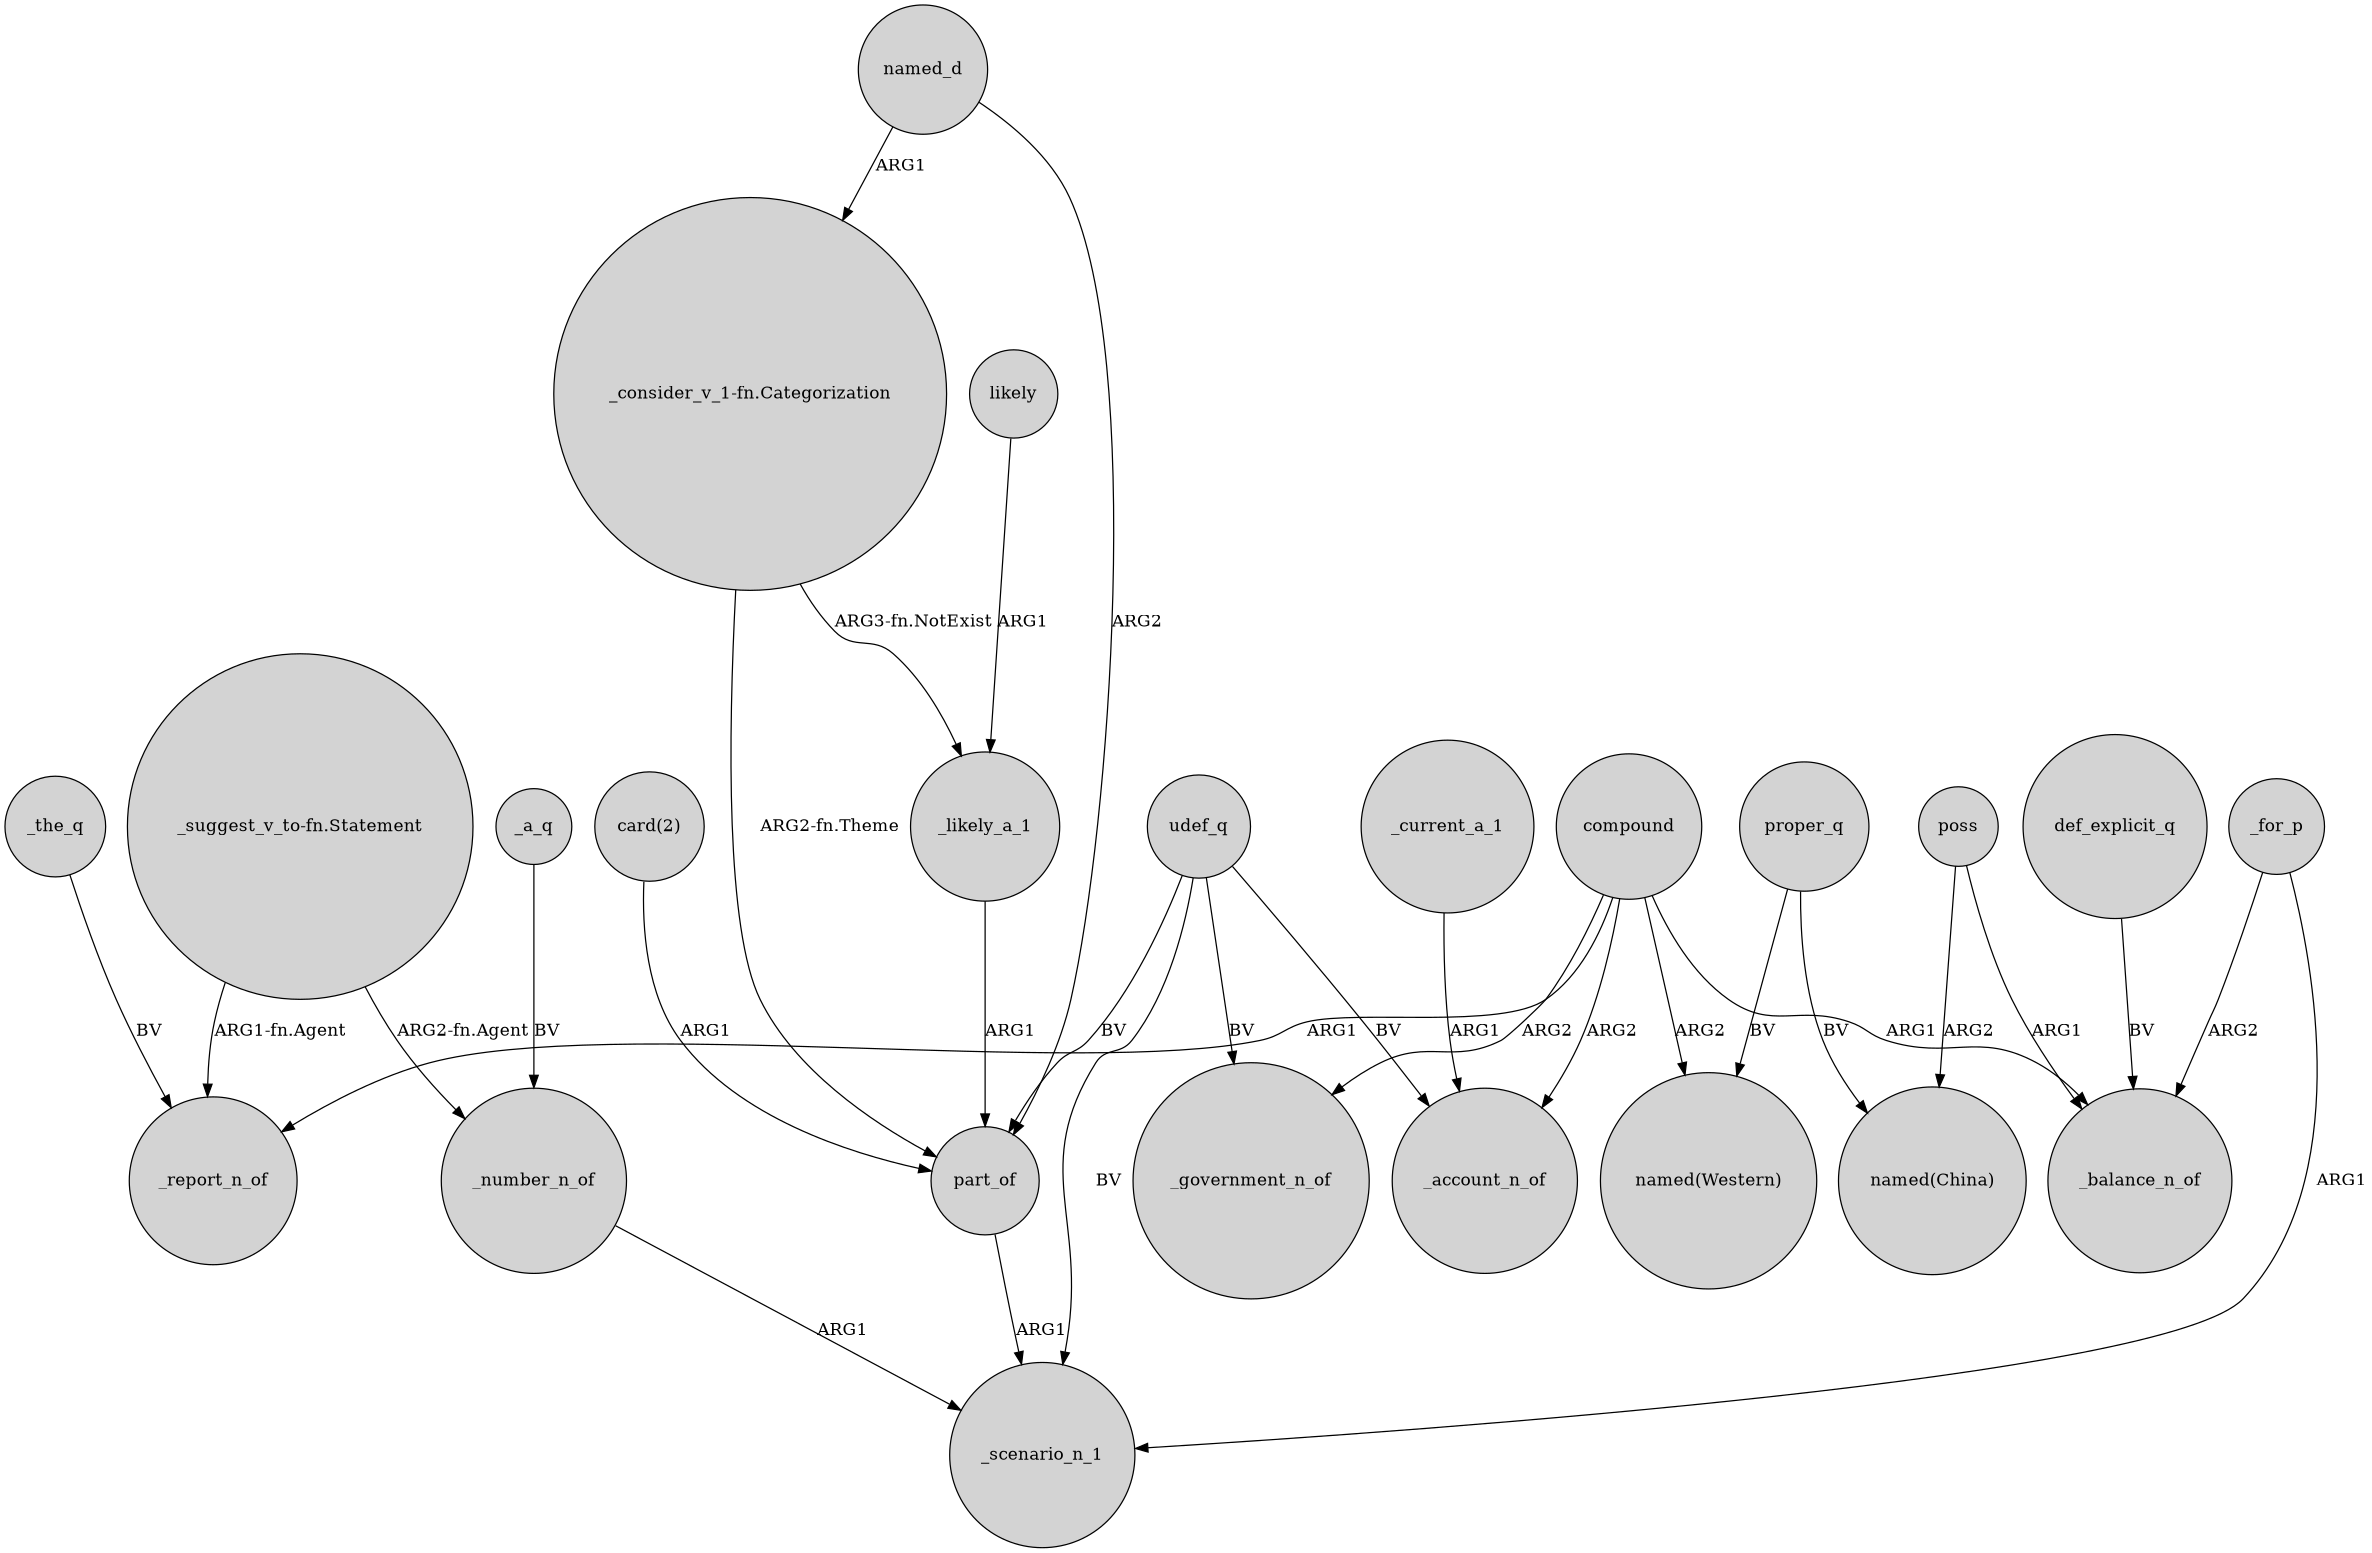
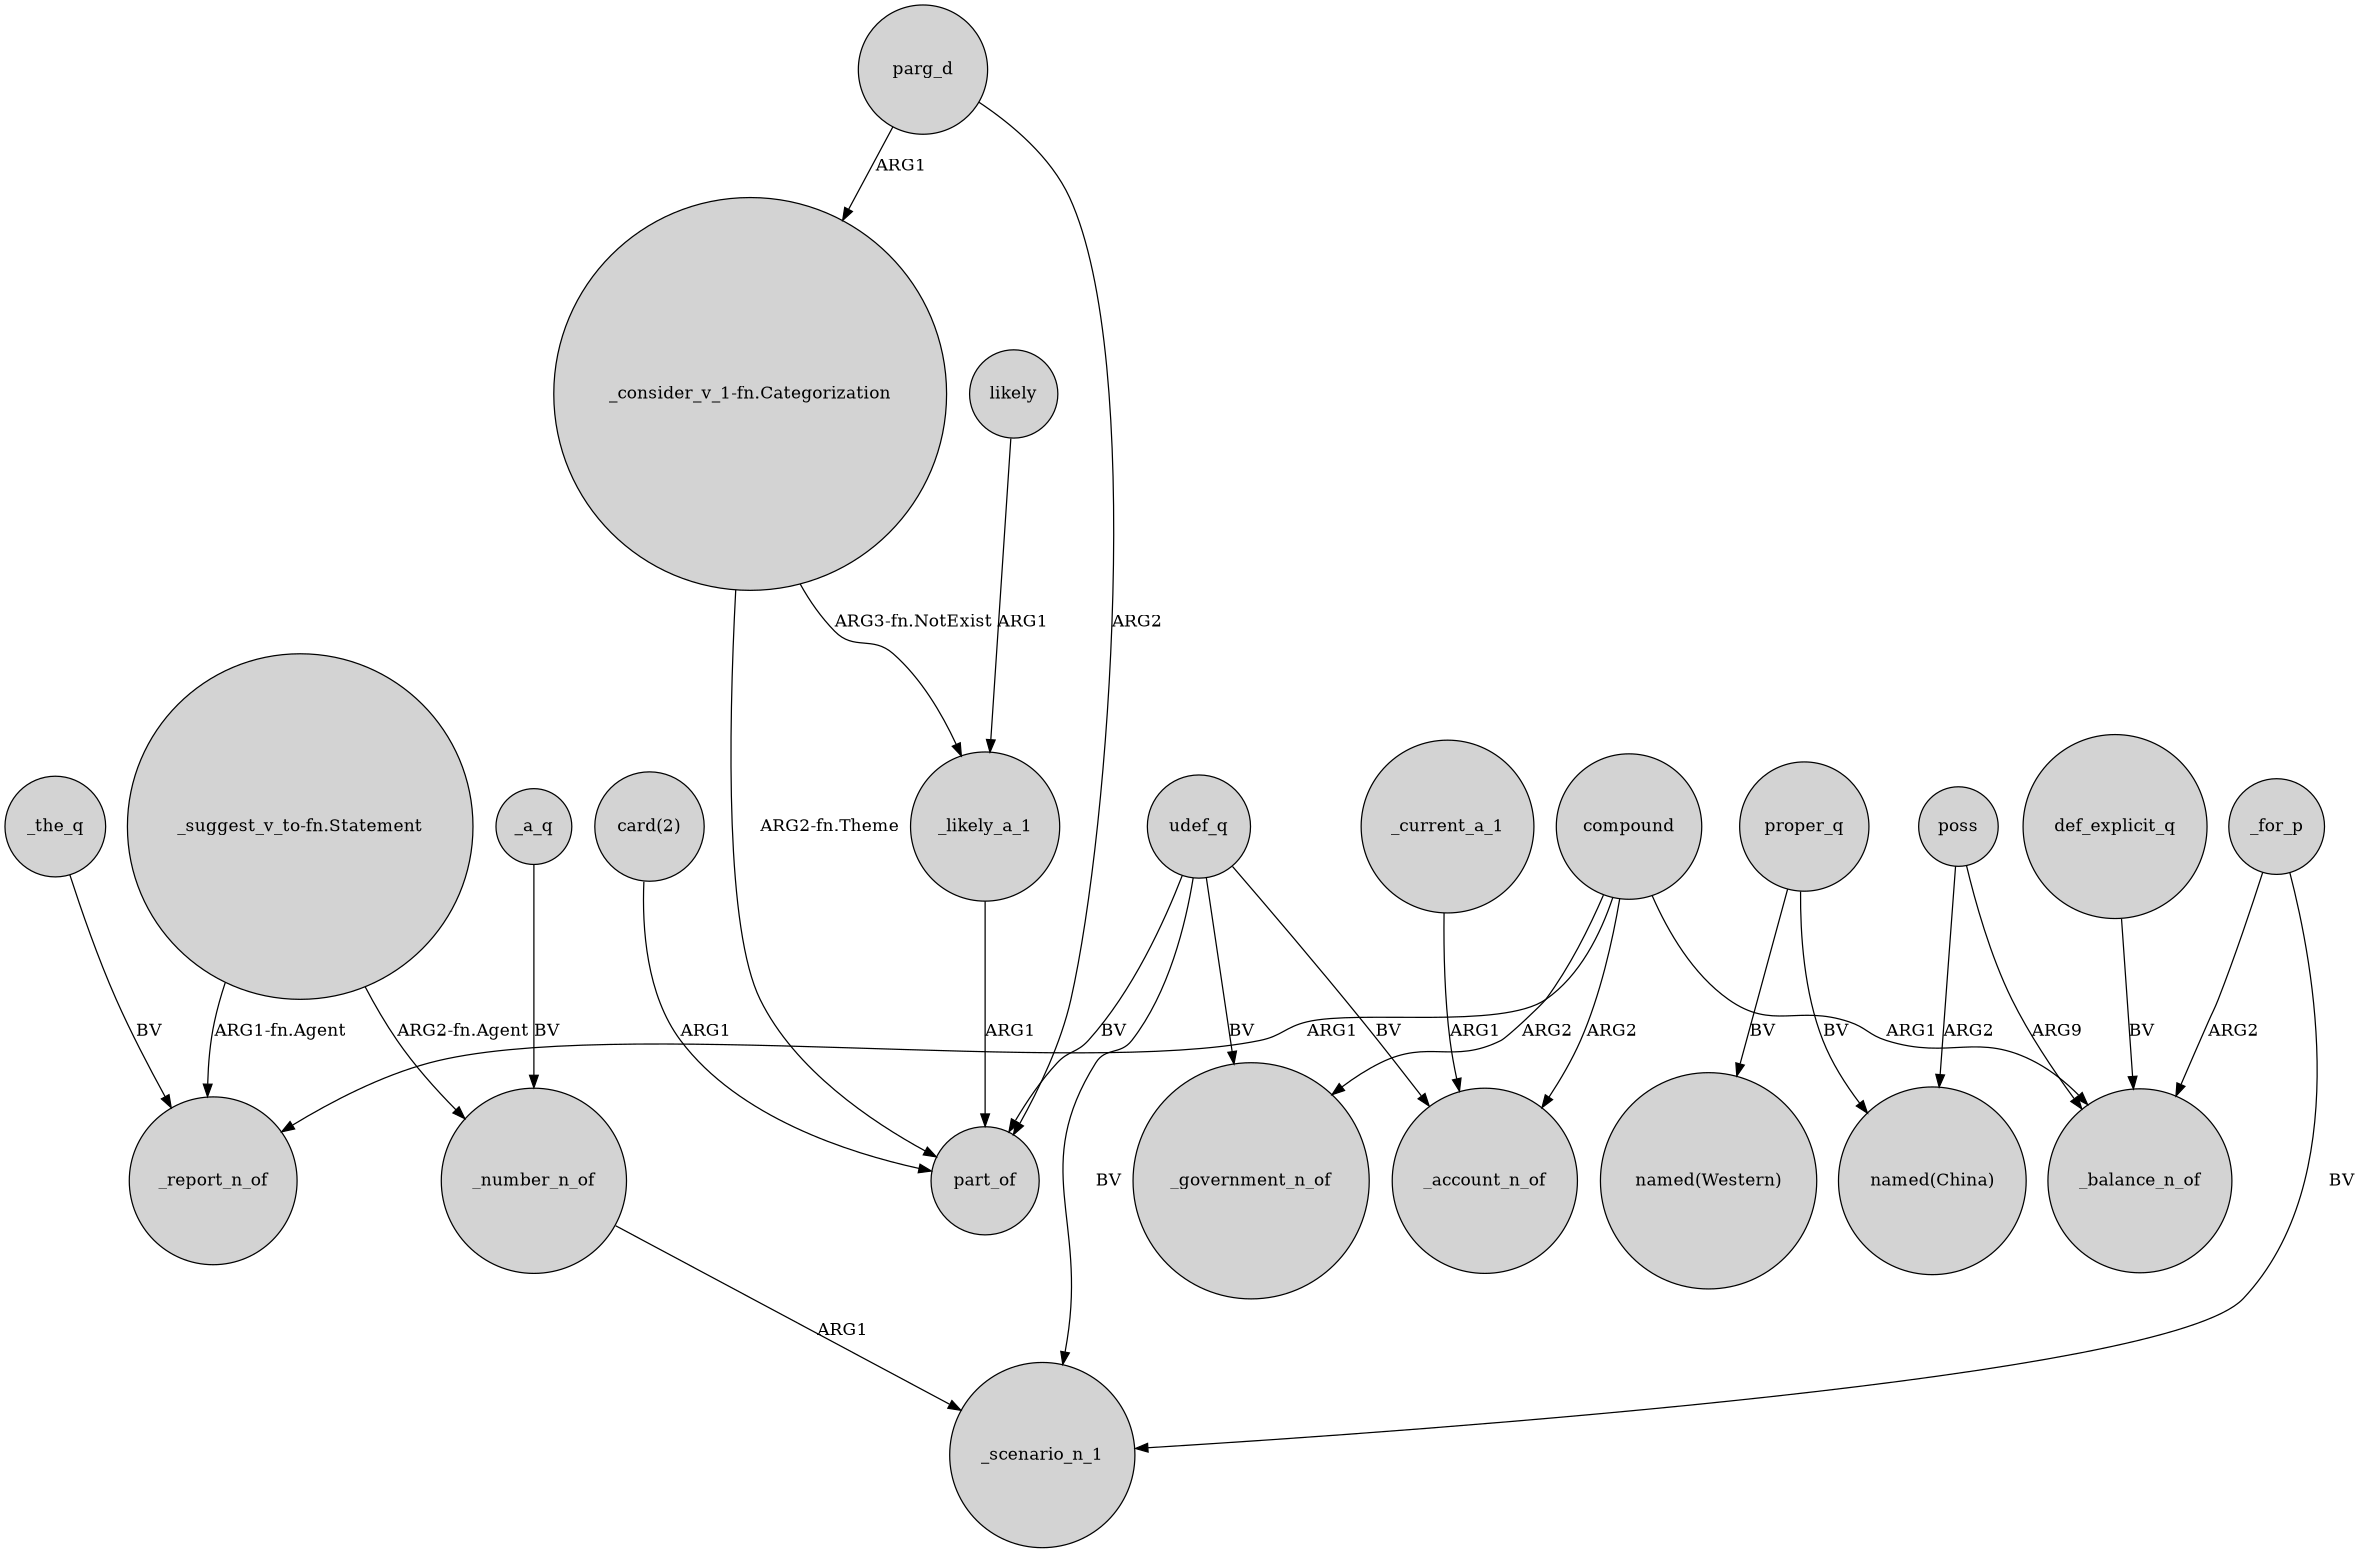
(923, 70) -> (923, 70)
(1664, 980) -> none
(2057, 1031) -> (2057, 1031)
(2342, 1181) -> (2342, 1181)
(1007, 1293) -> none
